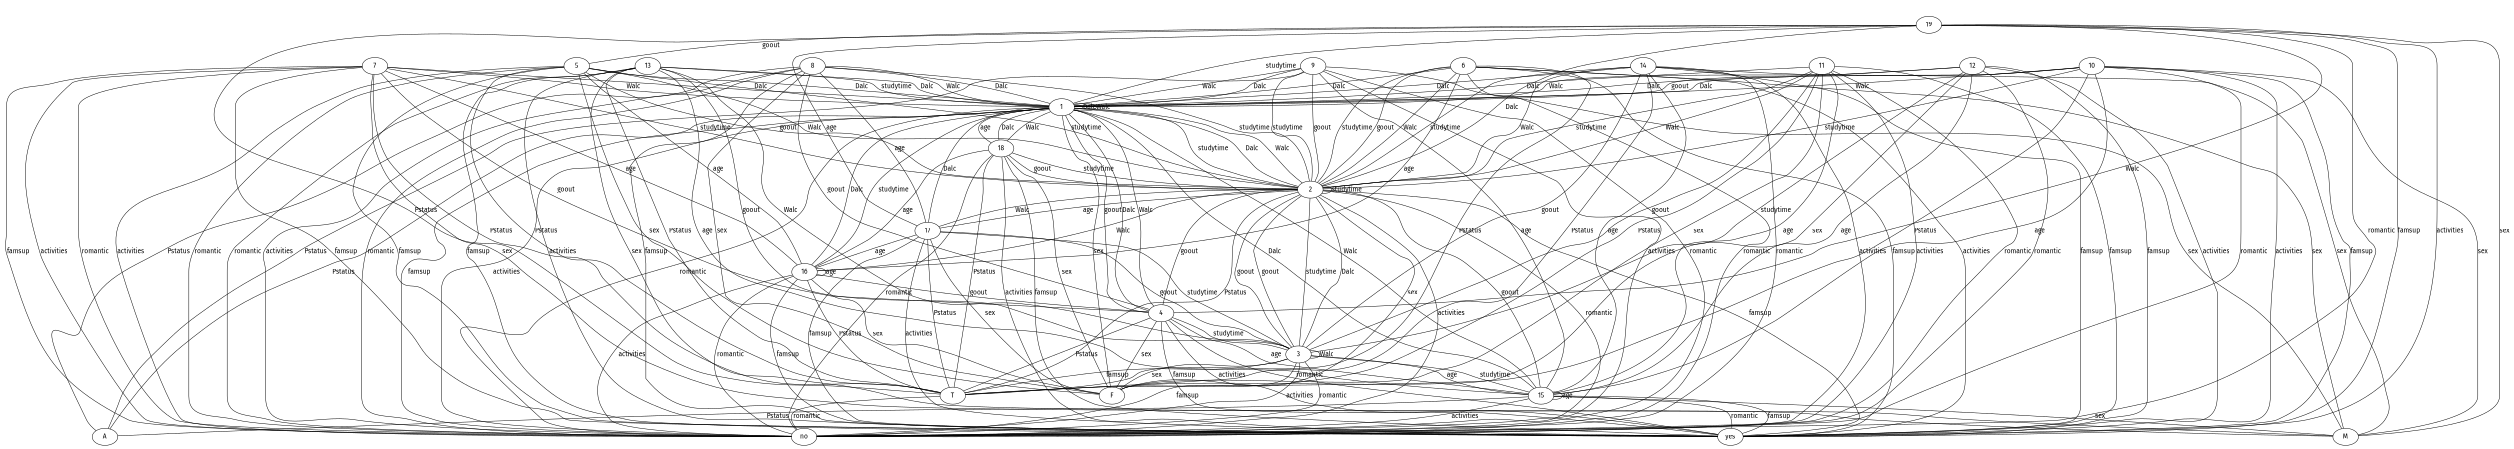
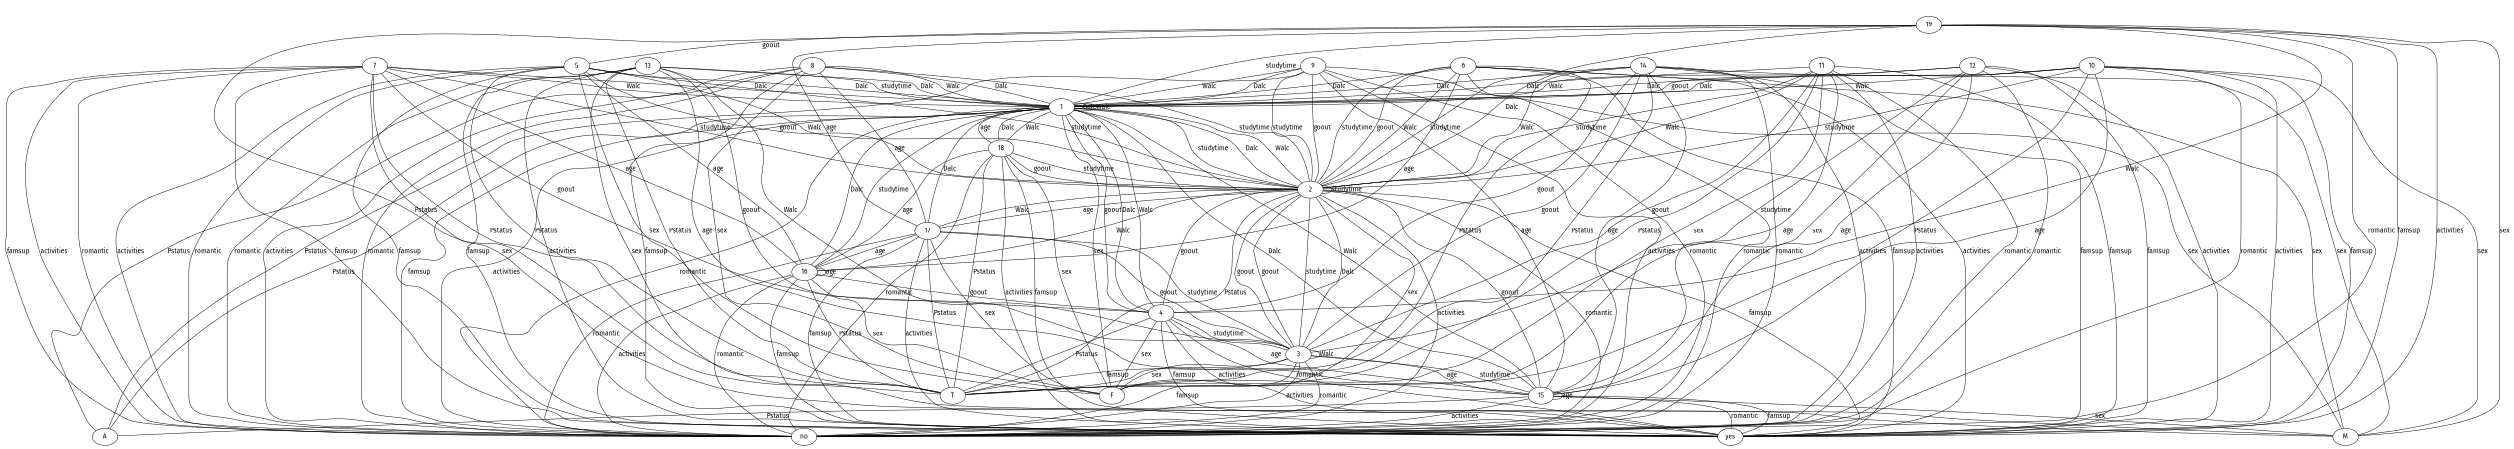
(899, 235) -> (1420, 218)
(856, 401) -> (589, 335)
